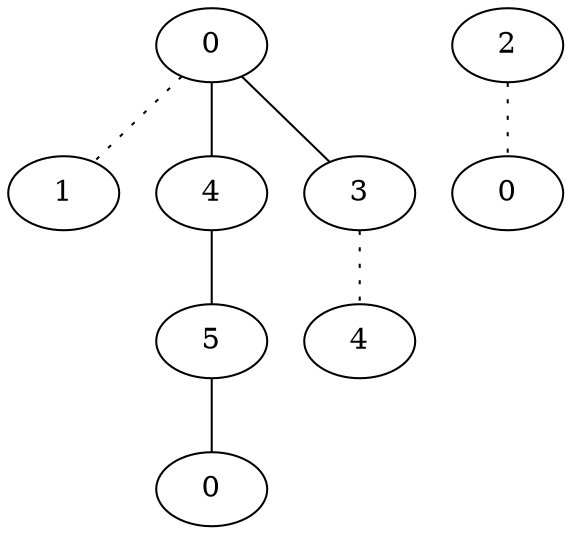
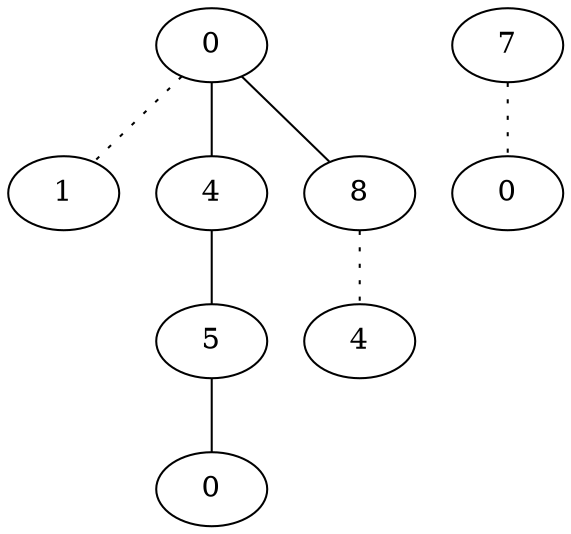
(508, 45) -> (508, 45)
(360, 193) -> (360, 193)
